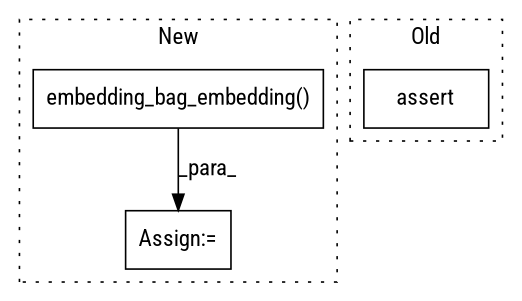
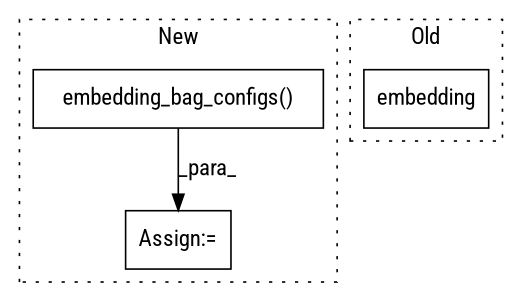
(178, 99) -> (178, 99)
(426, 99) -> (426, 99)
